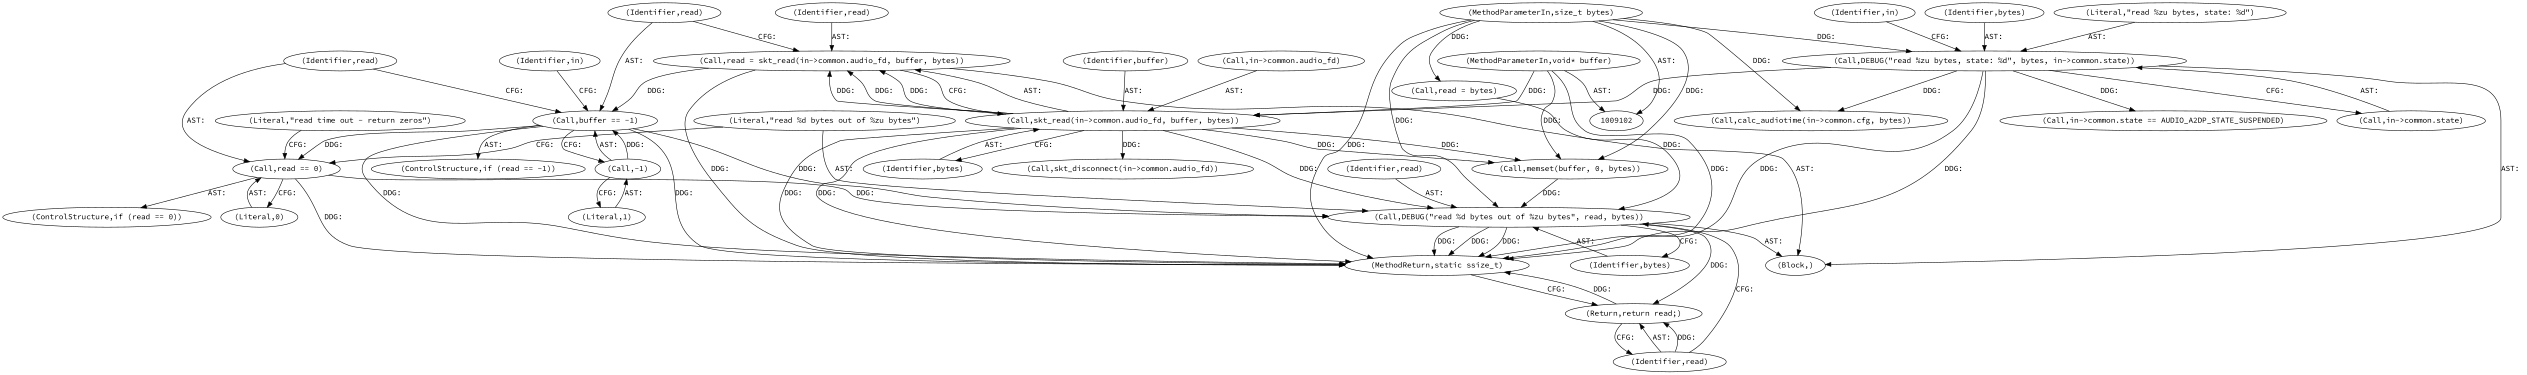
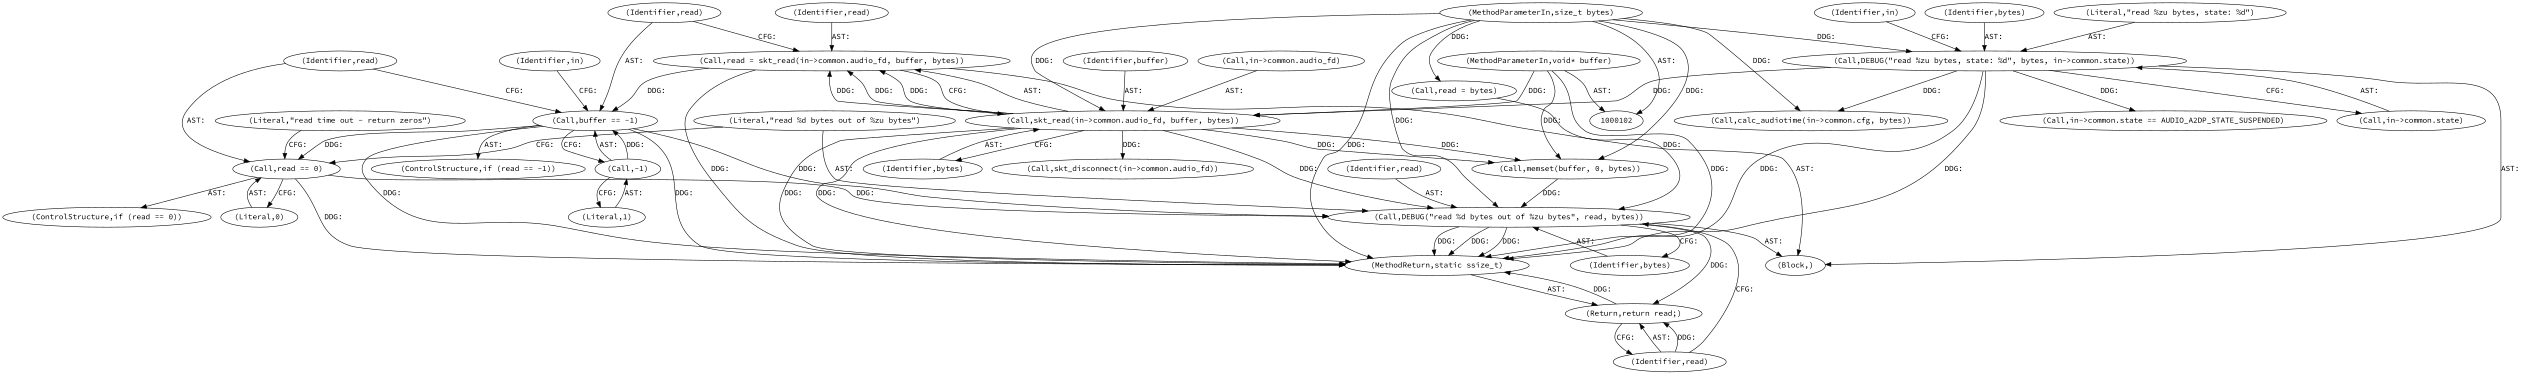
none -> (1188, 23)
(1617, 121) -> (1617, 121)
(1559, 290) -> (1559, 290)
